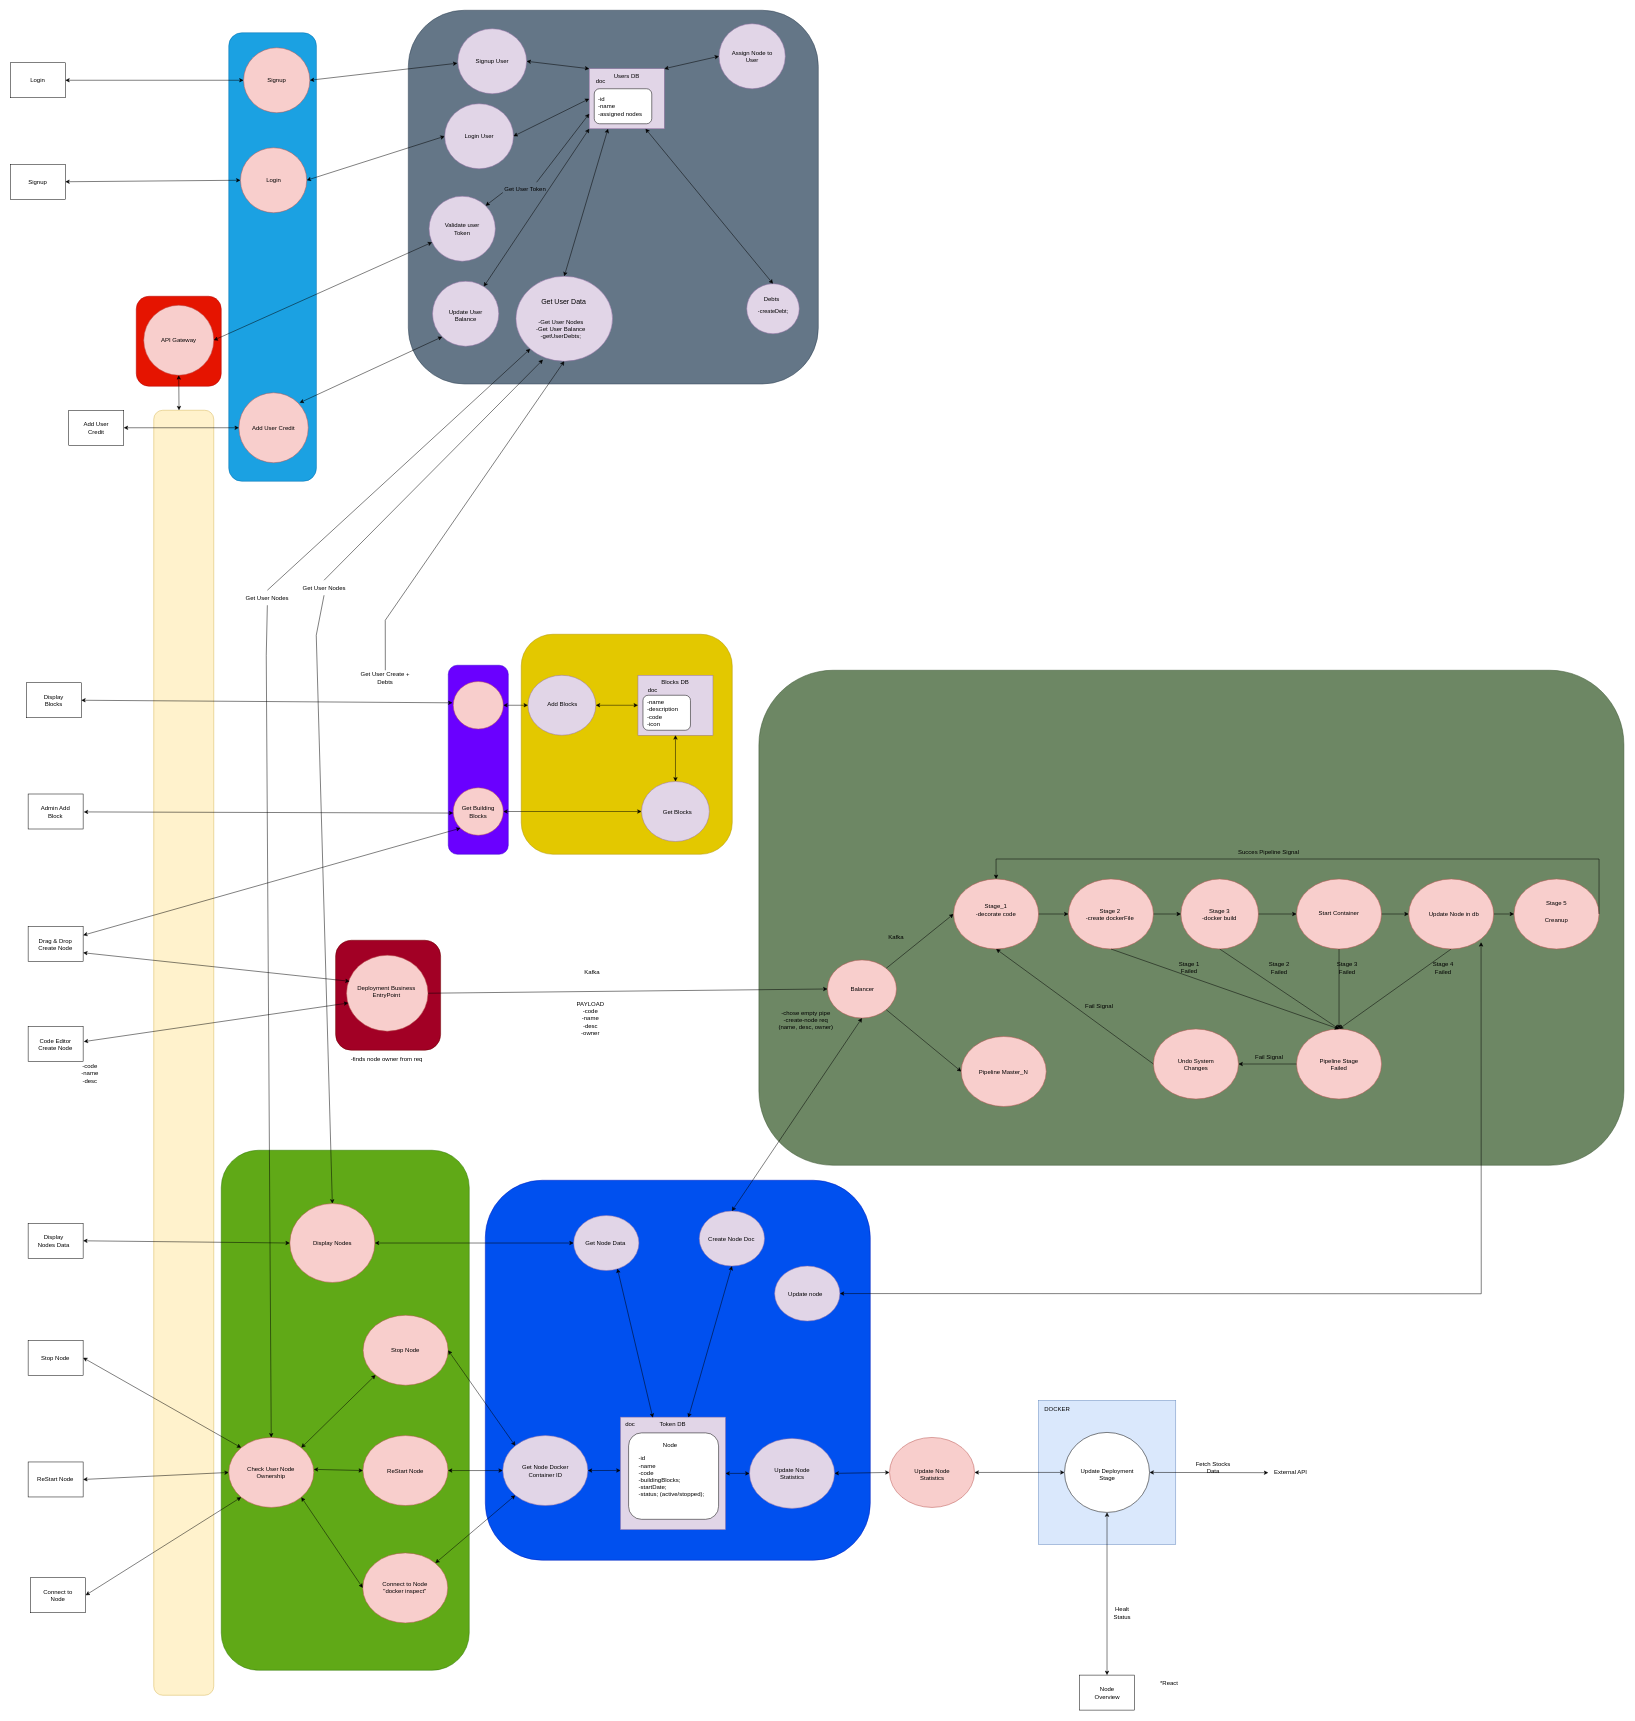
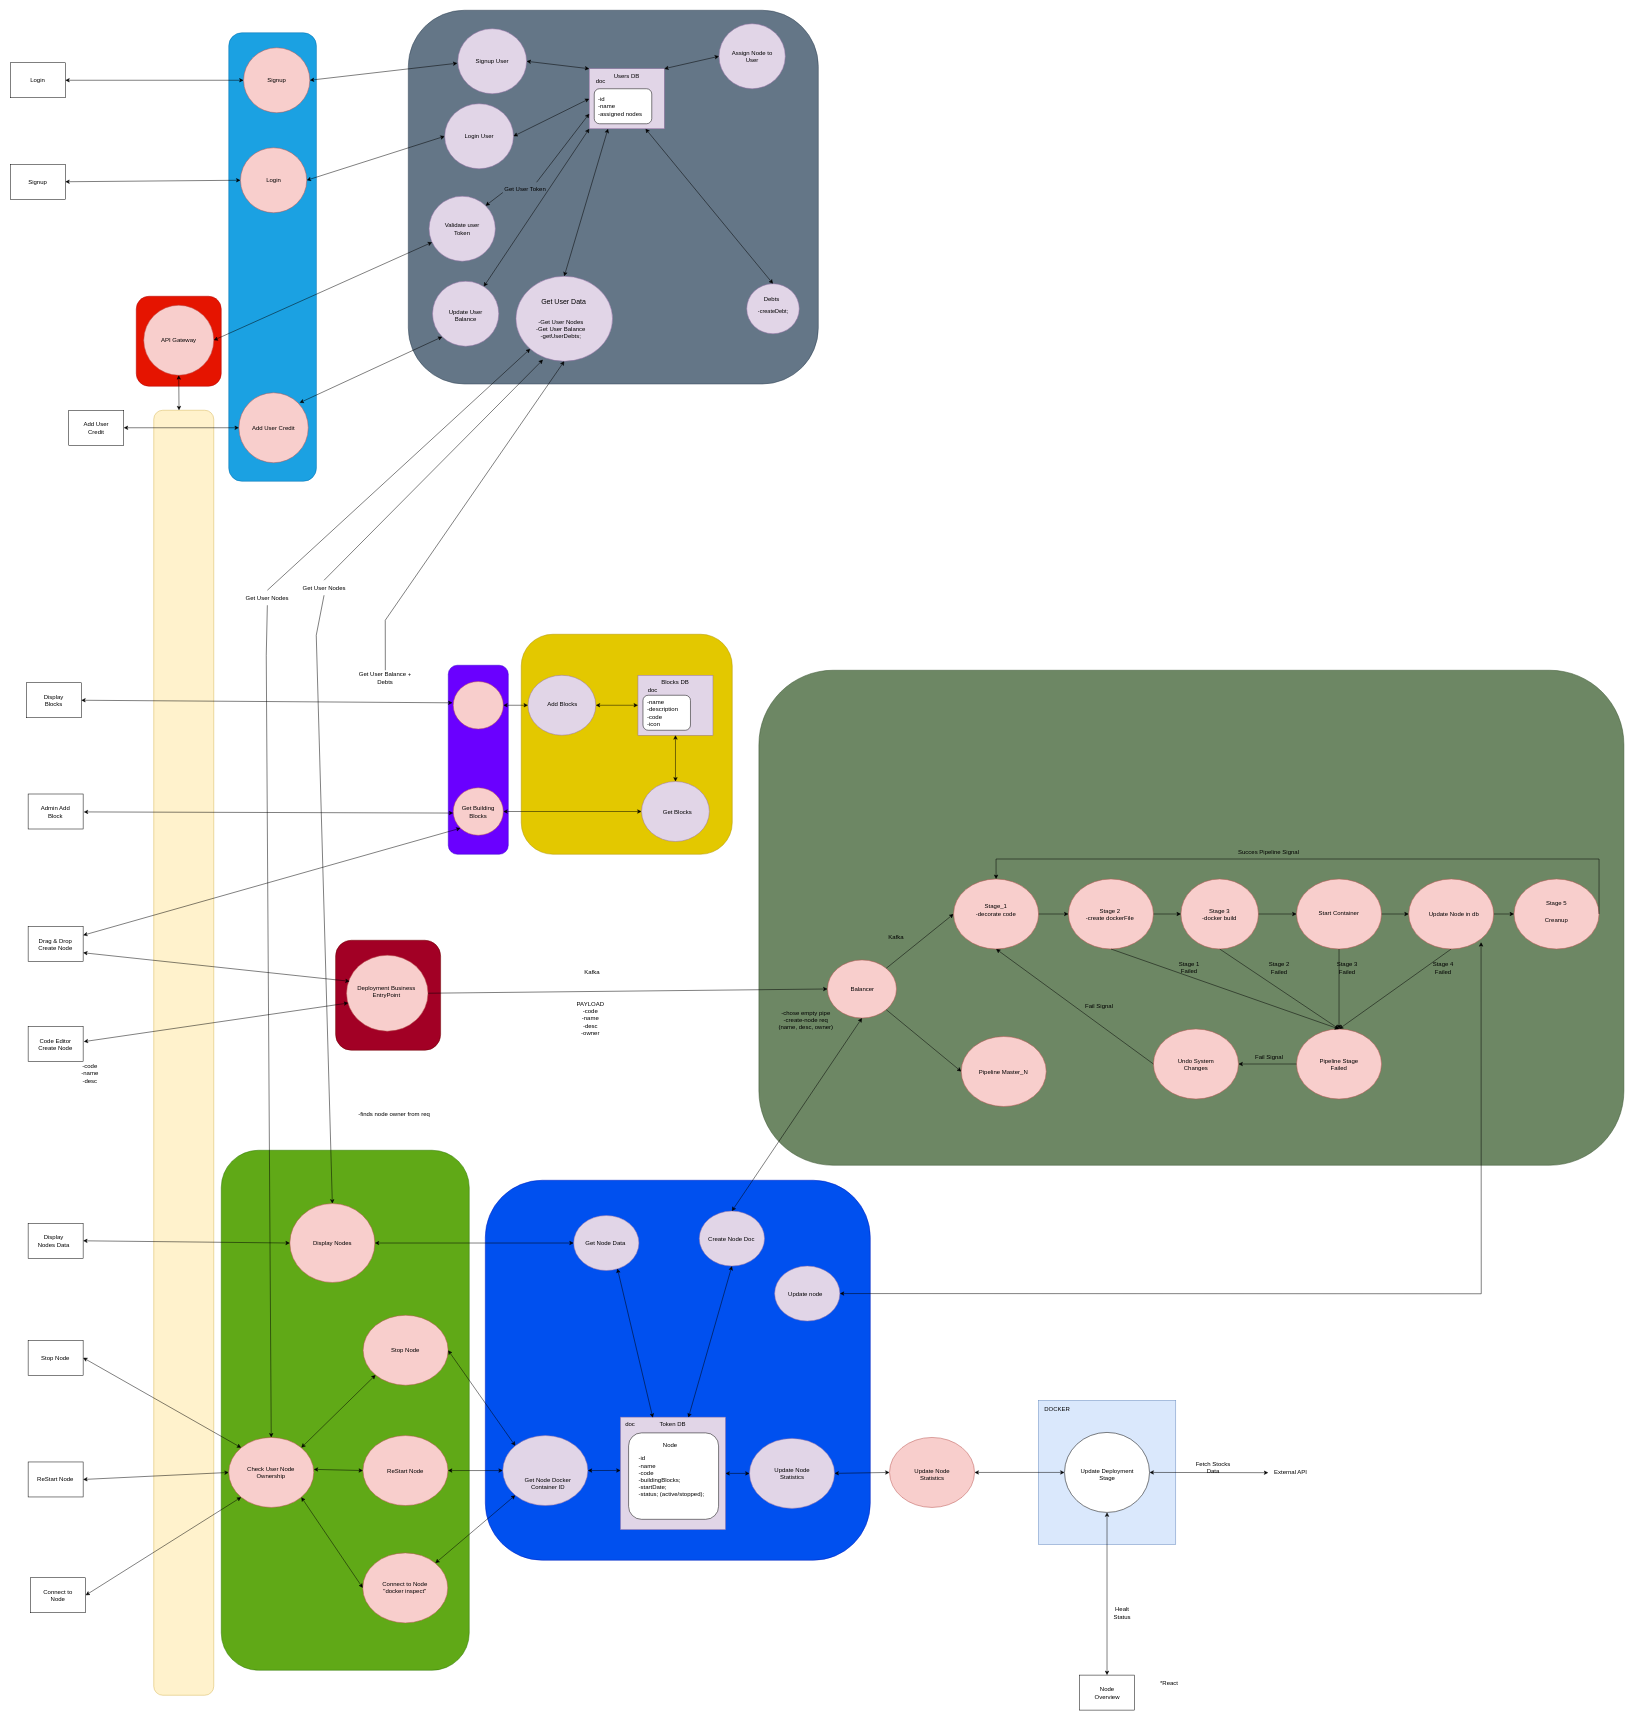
(385, 678) -> (385, 678)
(387, 1059) -> (394, 1114)
(545, 1471) -> (548, 1483)
